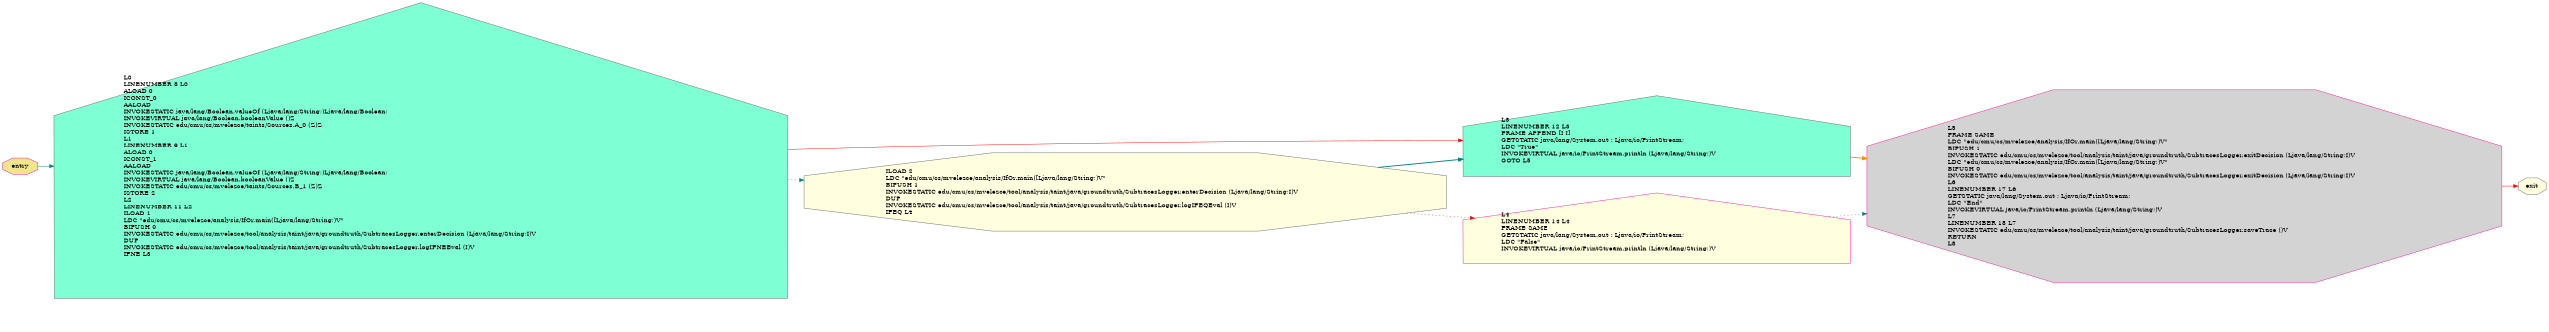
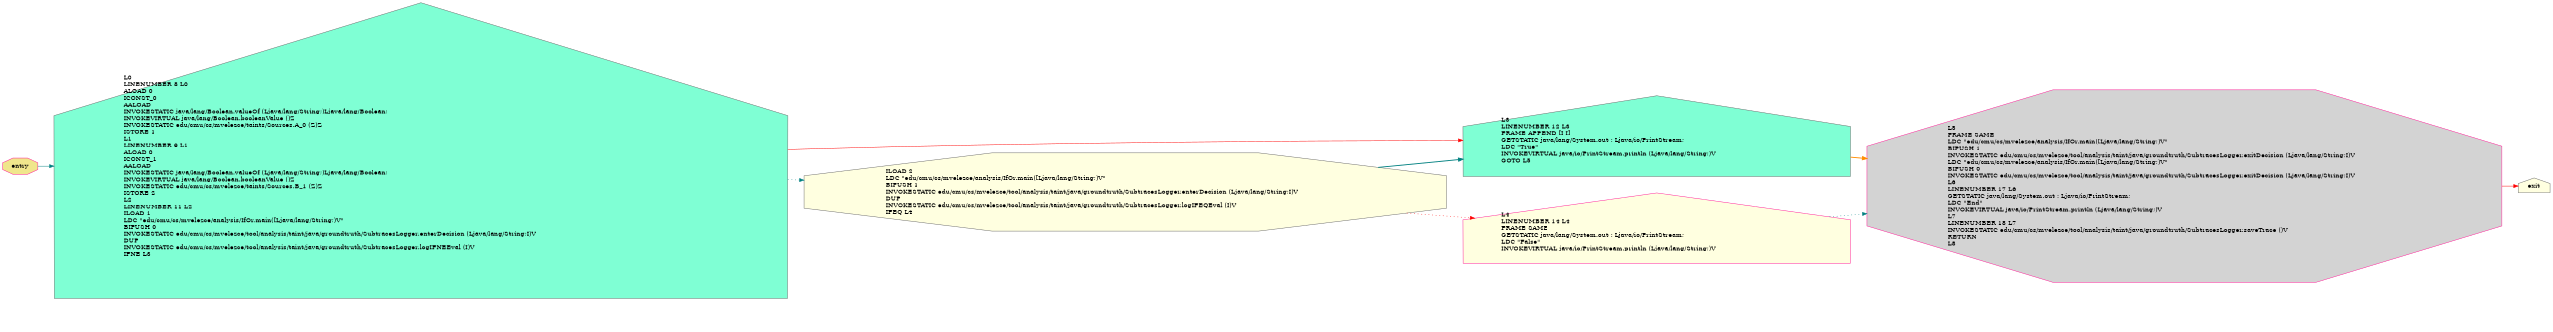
(2532, 186) -> (2534, 186)
